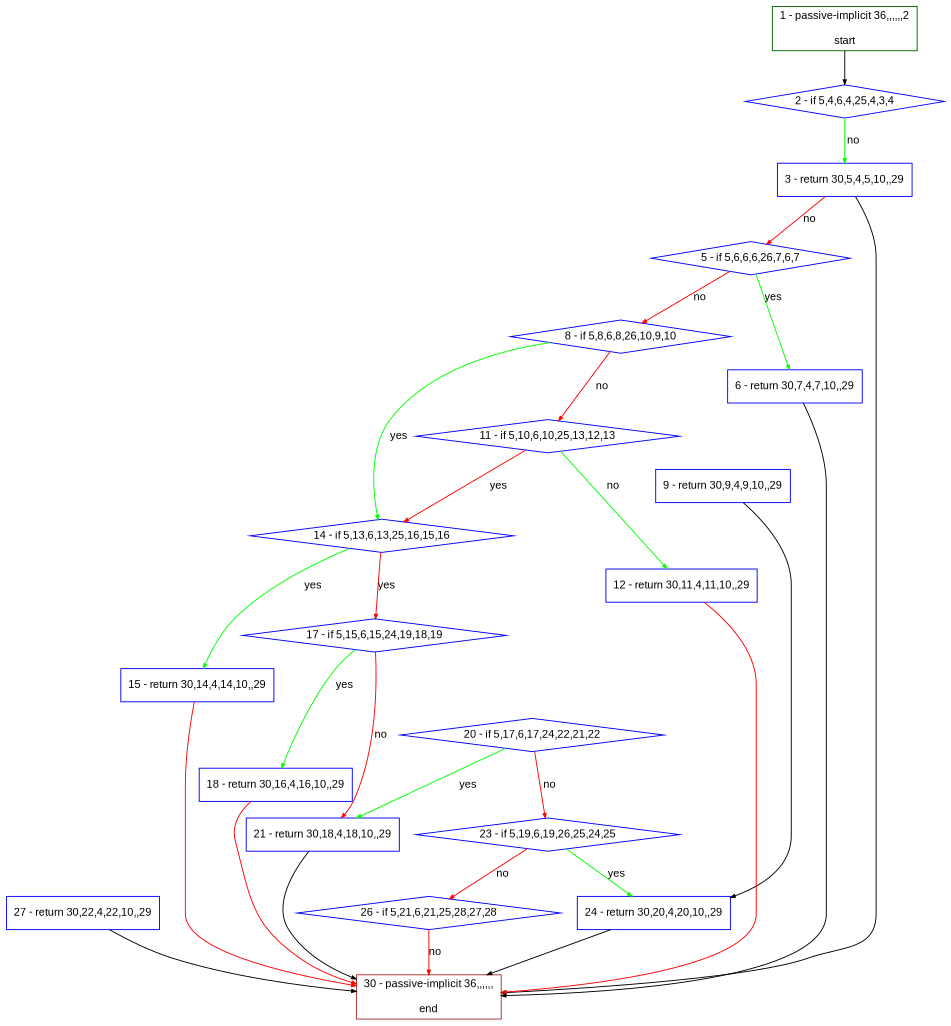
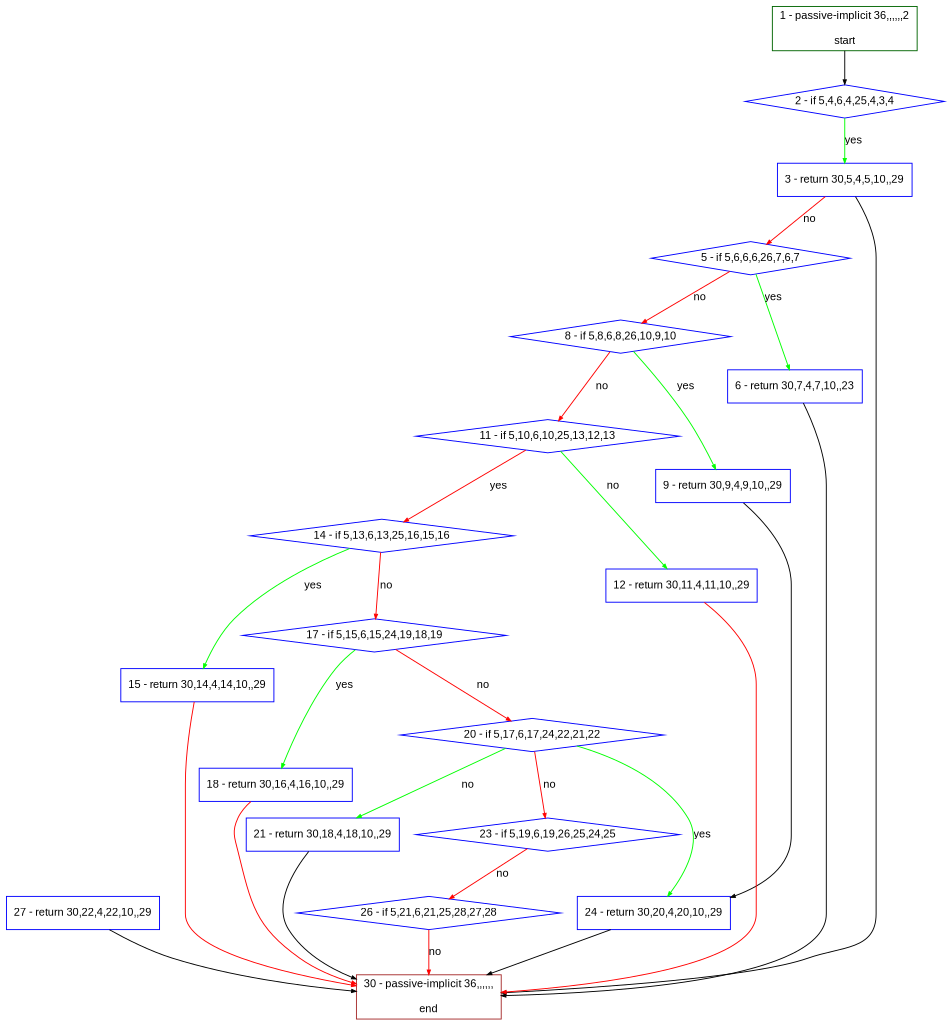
(854, 141) -> (854, 141)
(795, 386) -> (795, 386)
(420, 391) -> (678, 405)
(386, 586) -> (386, 586)
(372, 736) -> (451, 684)
(468, 785) -> (468, 785)
(597, 871) -> (671, 797)
